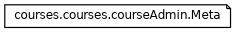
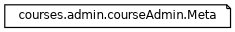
(118, 16) -> (118, 16)
